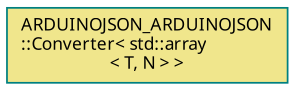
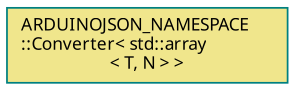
(147, 45) -> (147, 45)
